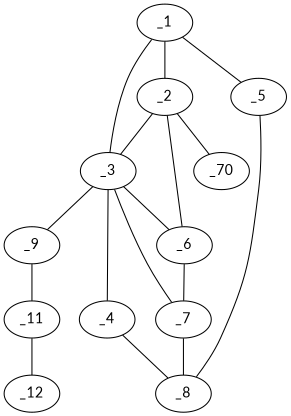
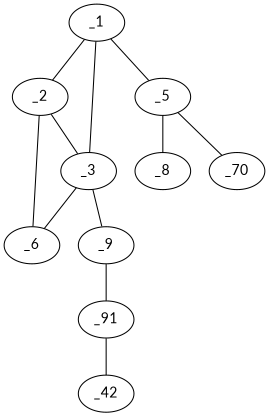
(193, 134) -> (200, 134)
(32, 319) -> (106, 319)
(107, 319) -> none
(183, 319) -> none
(32, 394) -> (106, 394)
